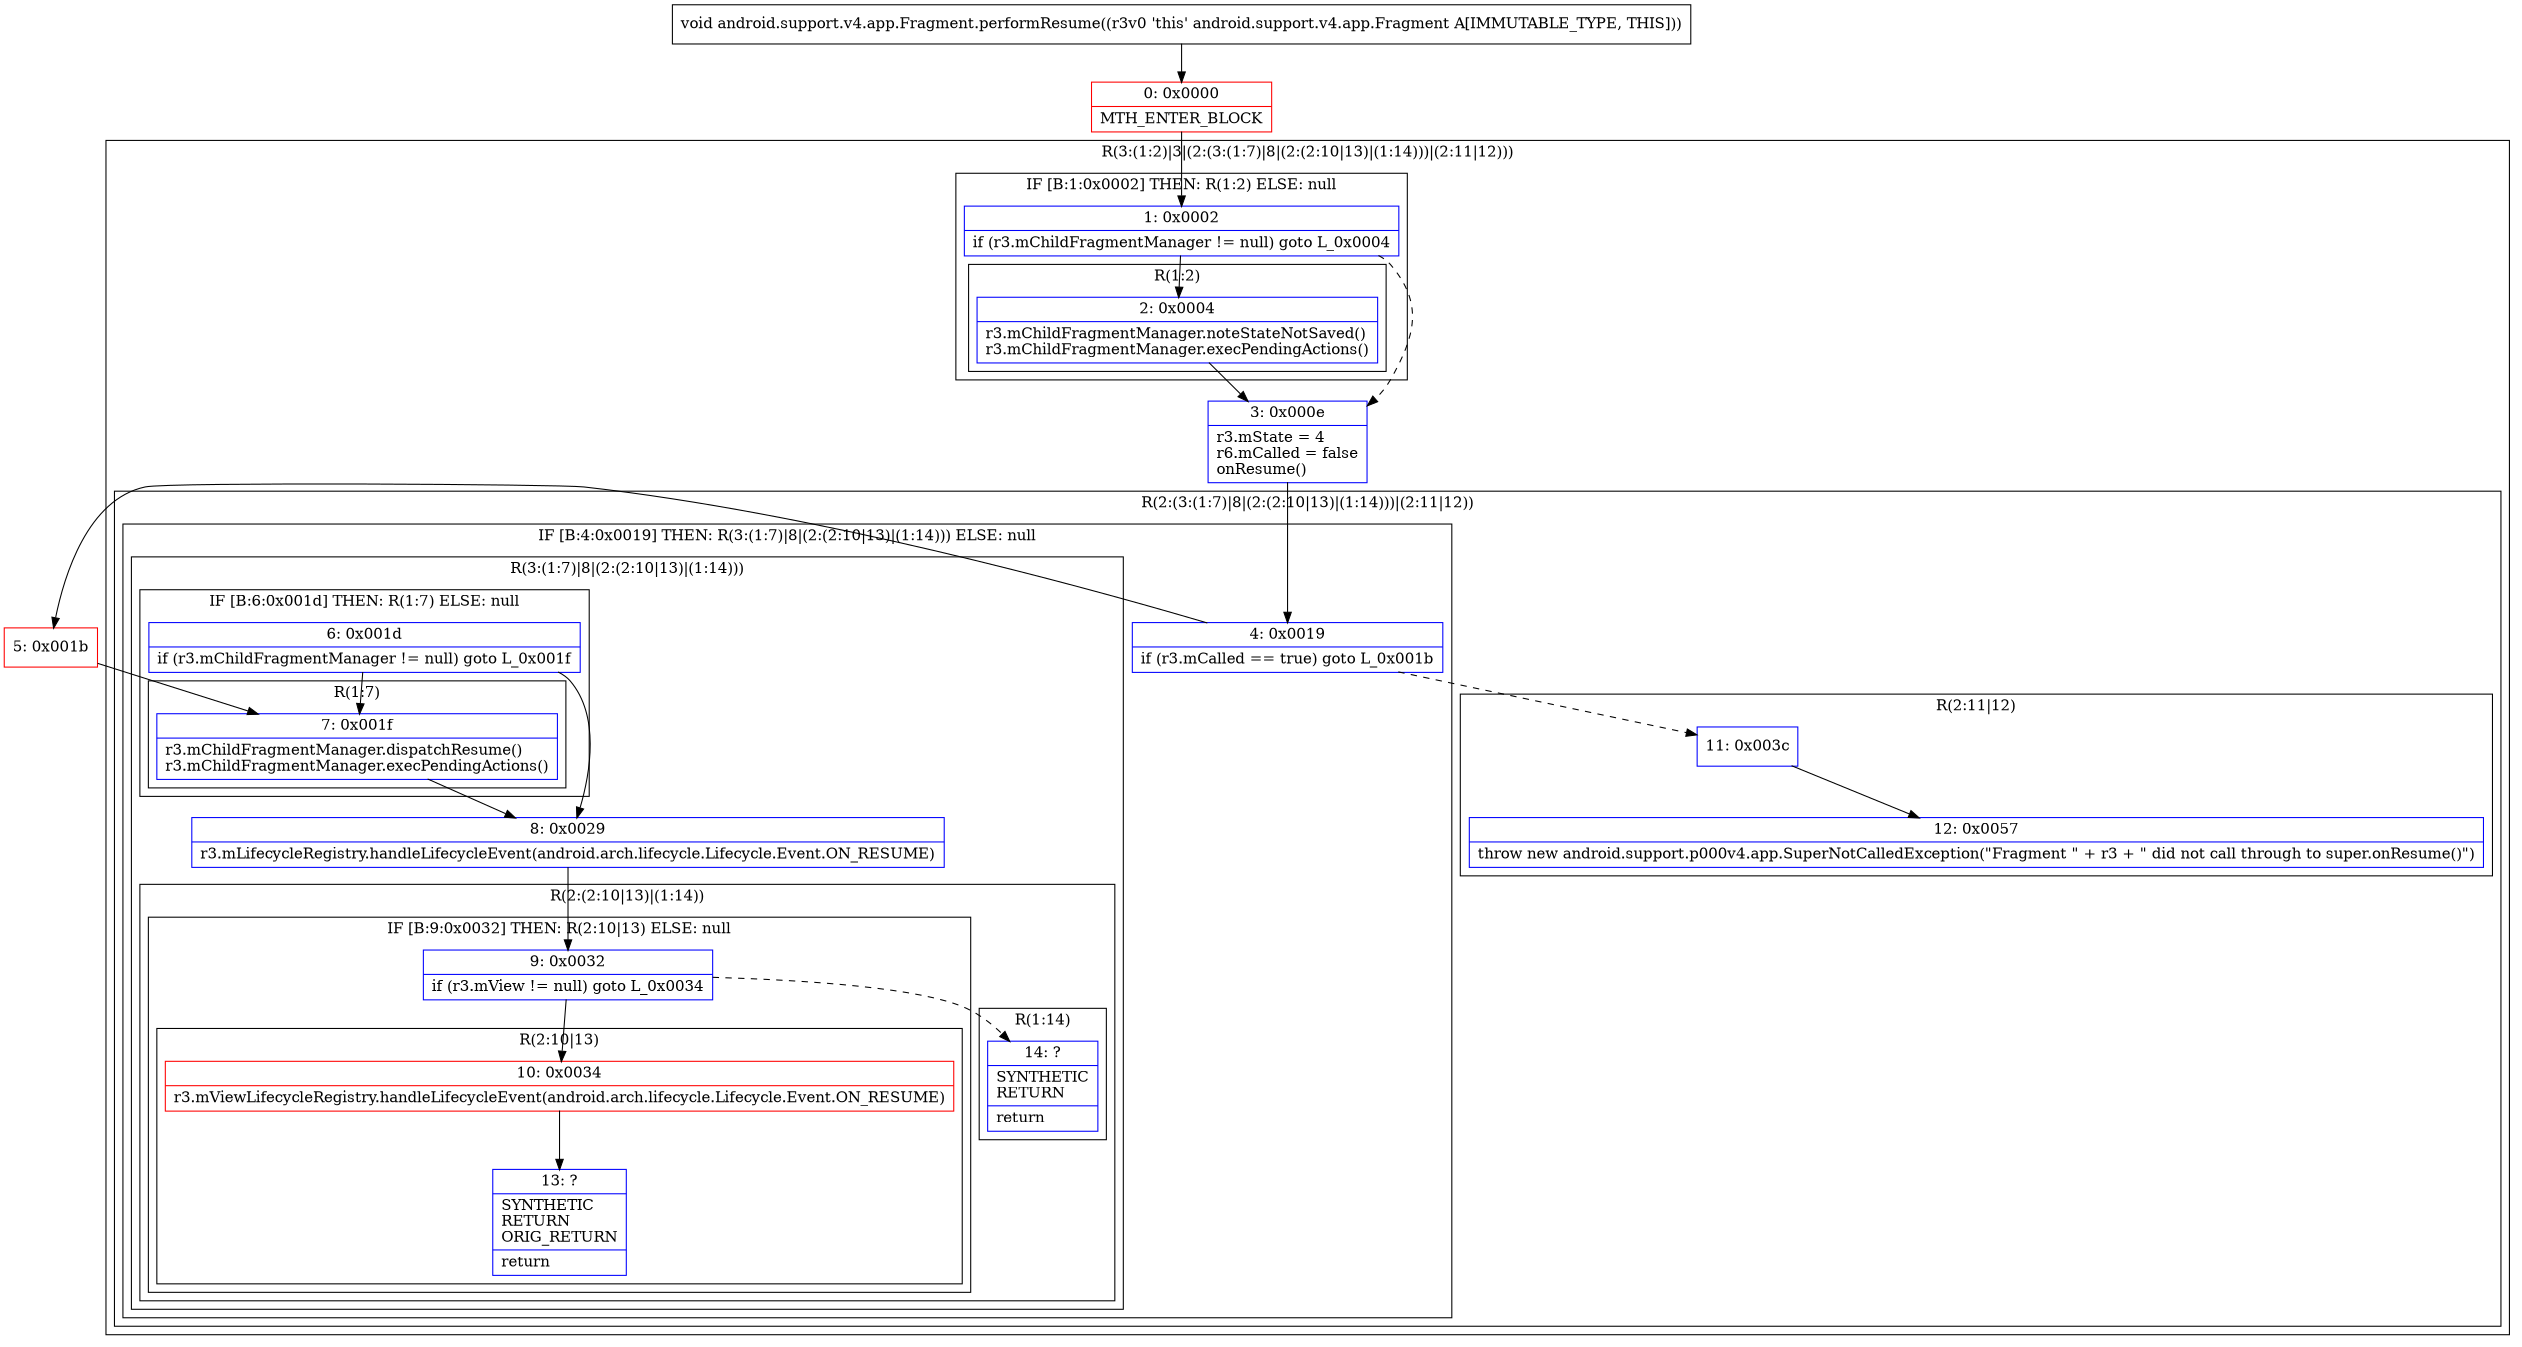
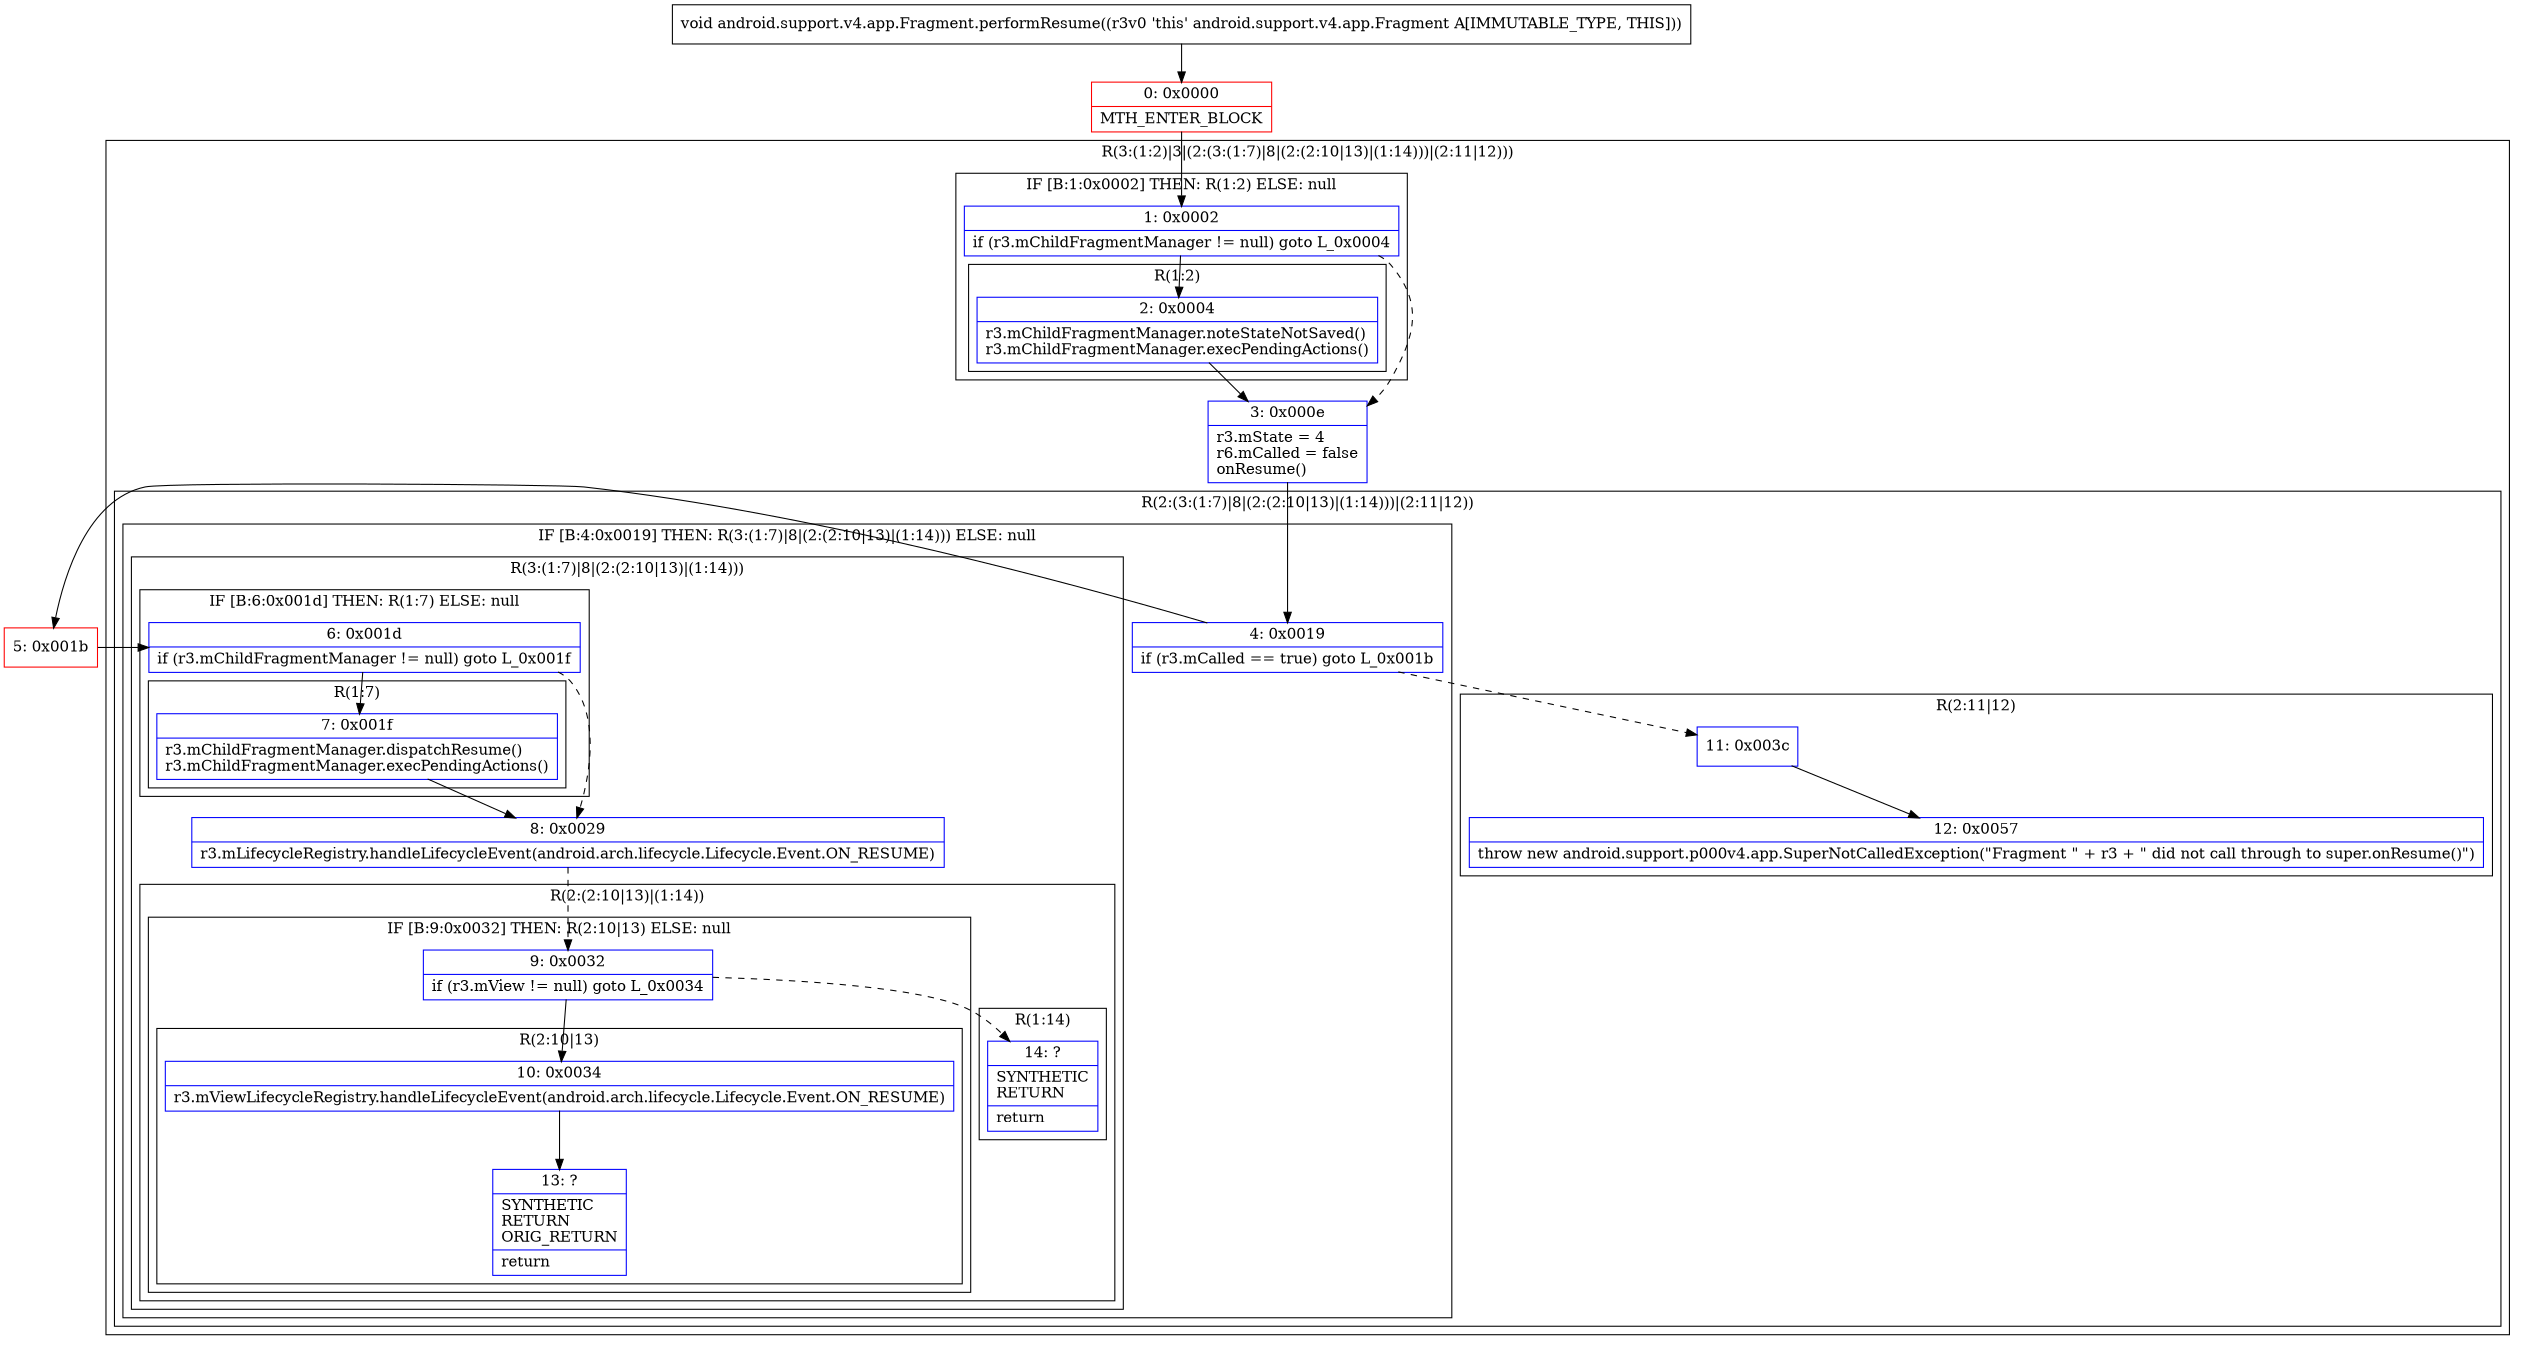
(177, 688) -> (118, 647)
(583, 703) -> (583, 703)
(568, 903) -> (568, 903)
(560, 1086) -> (560, 1086)
